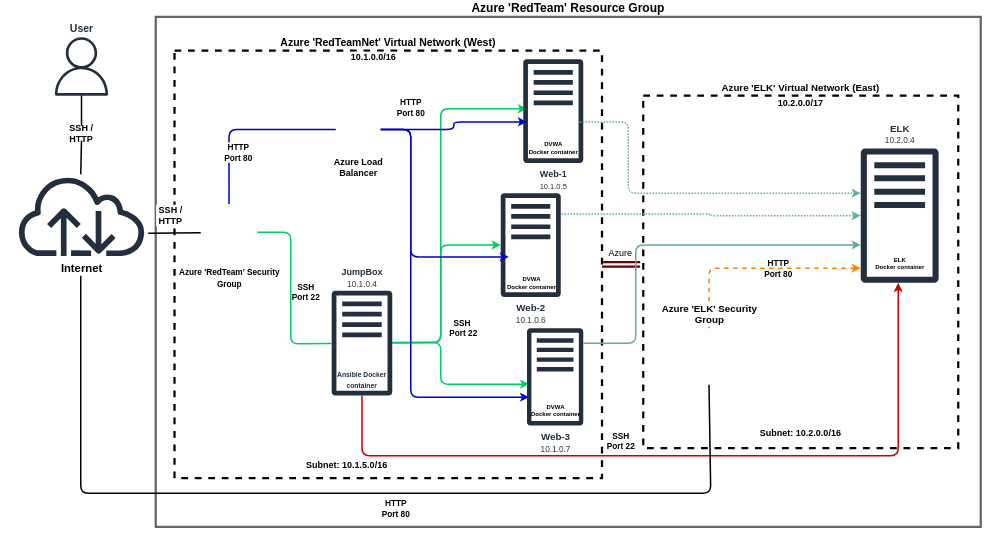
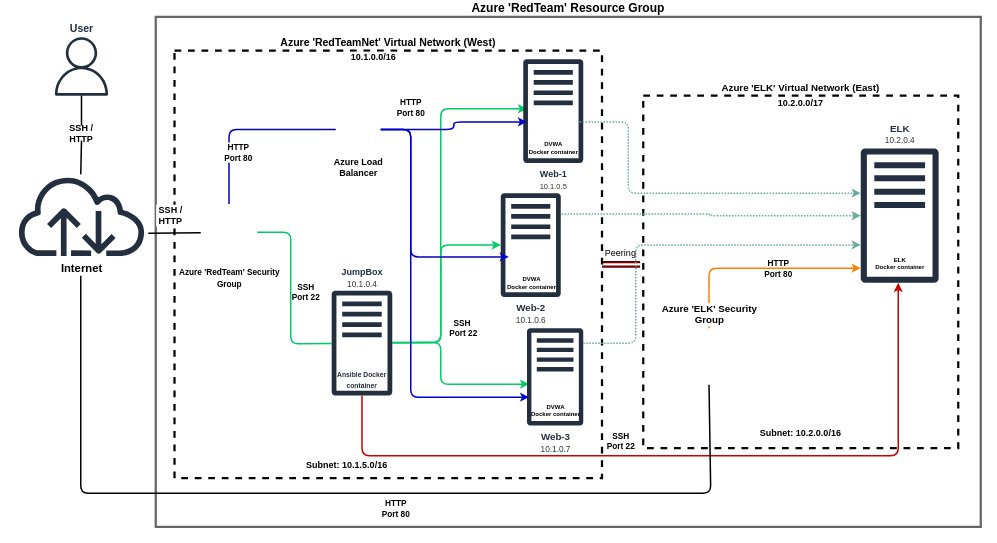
(673, 245) -> (673, 245)
(621, 253) -> (621, 253)
(764, 268) -> (764, 268)
